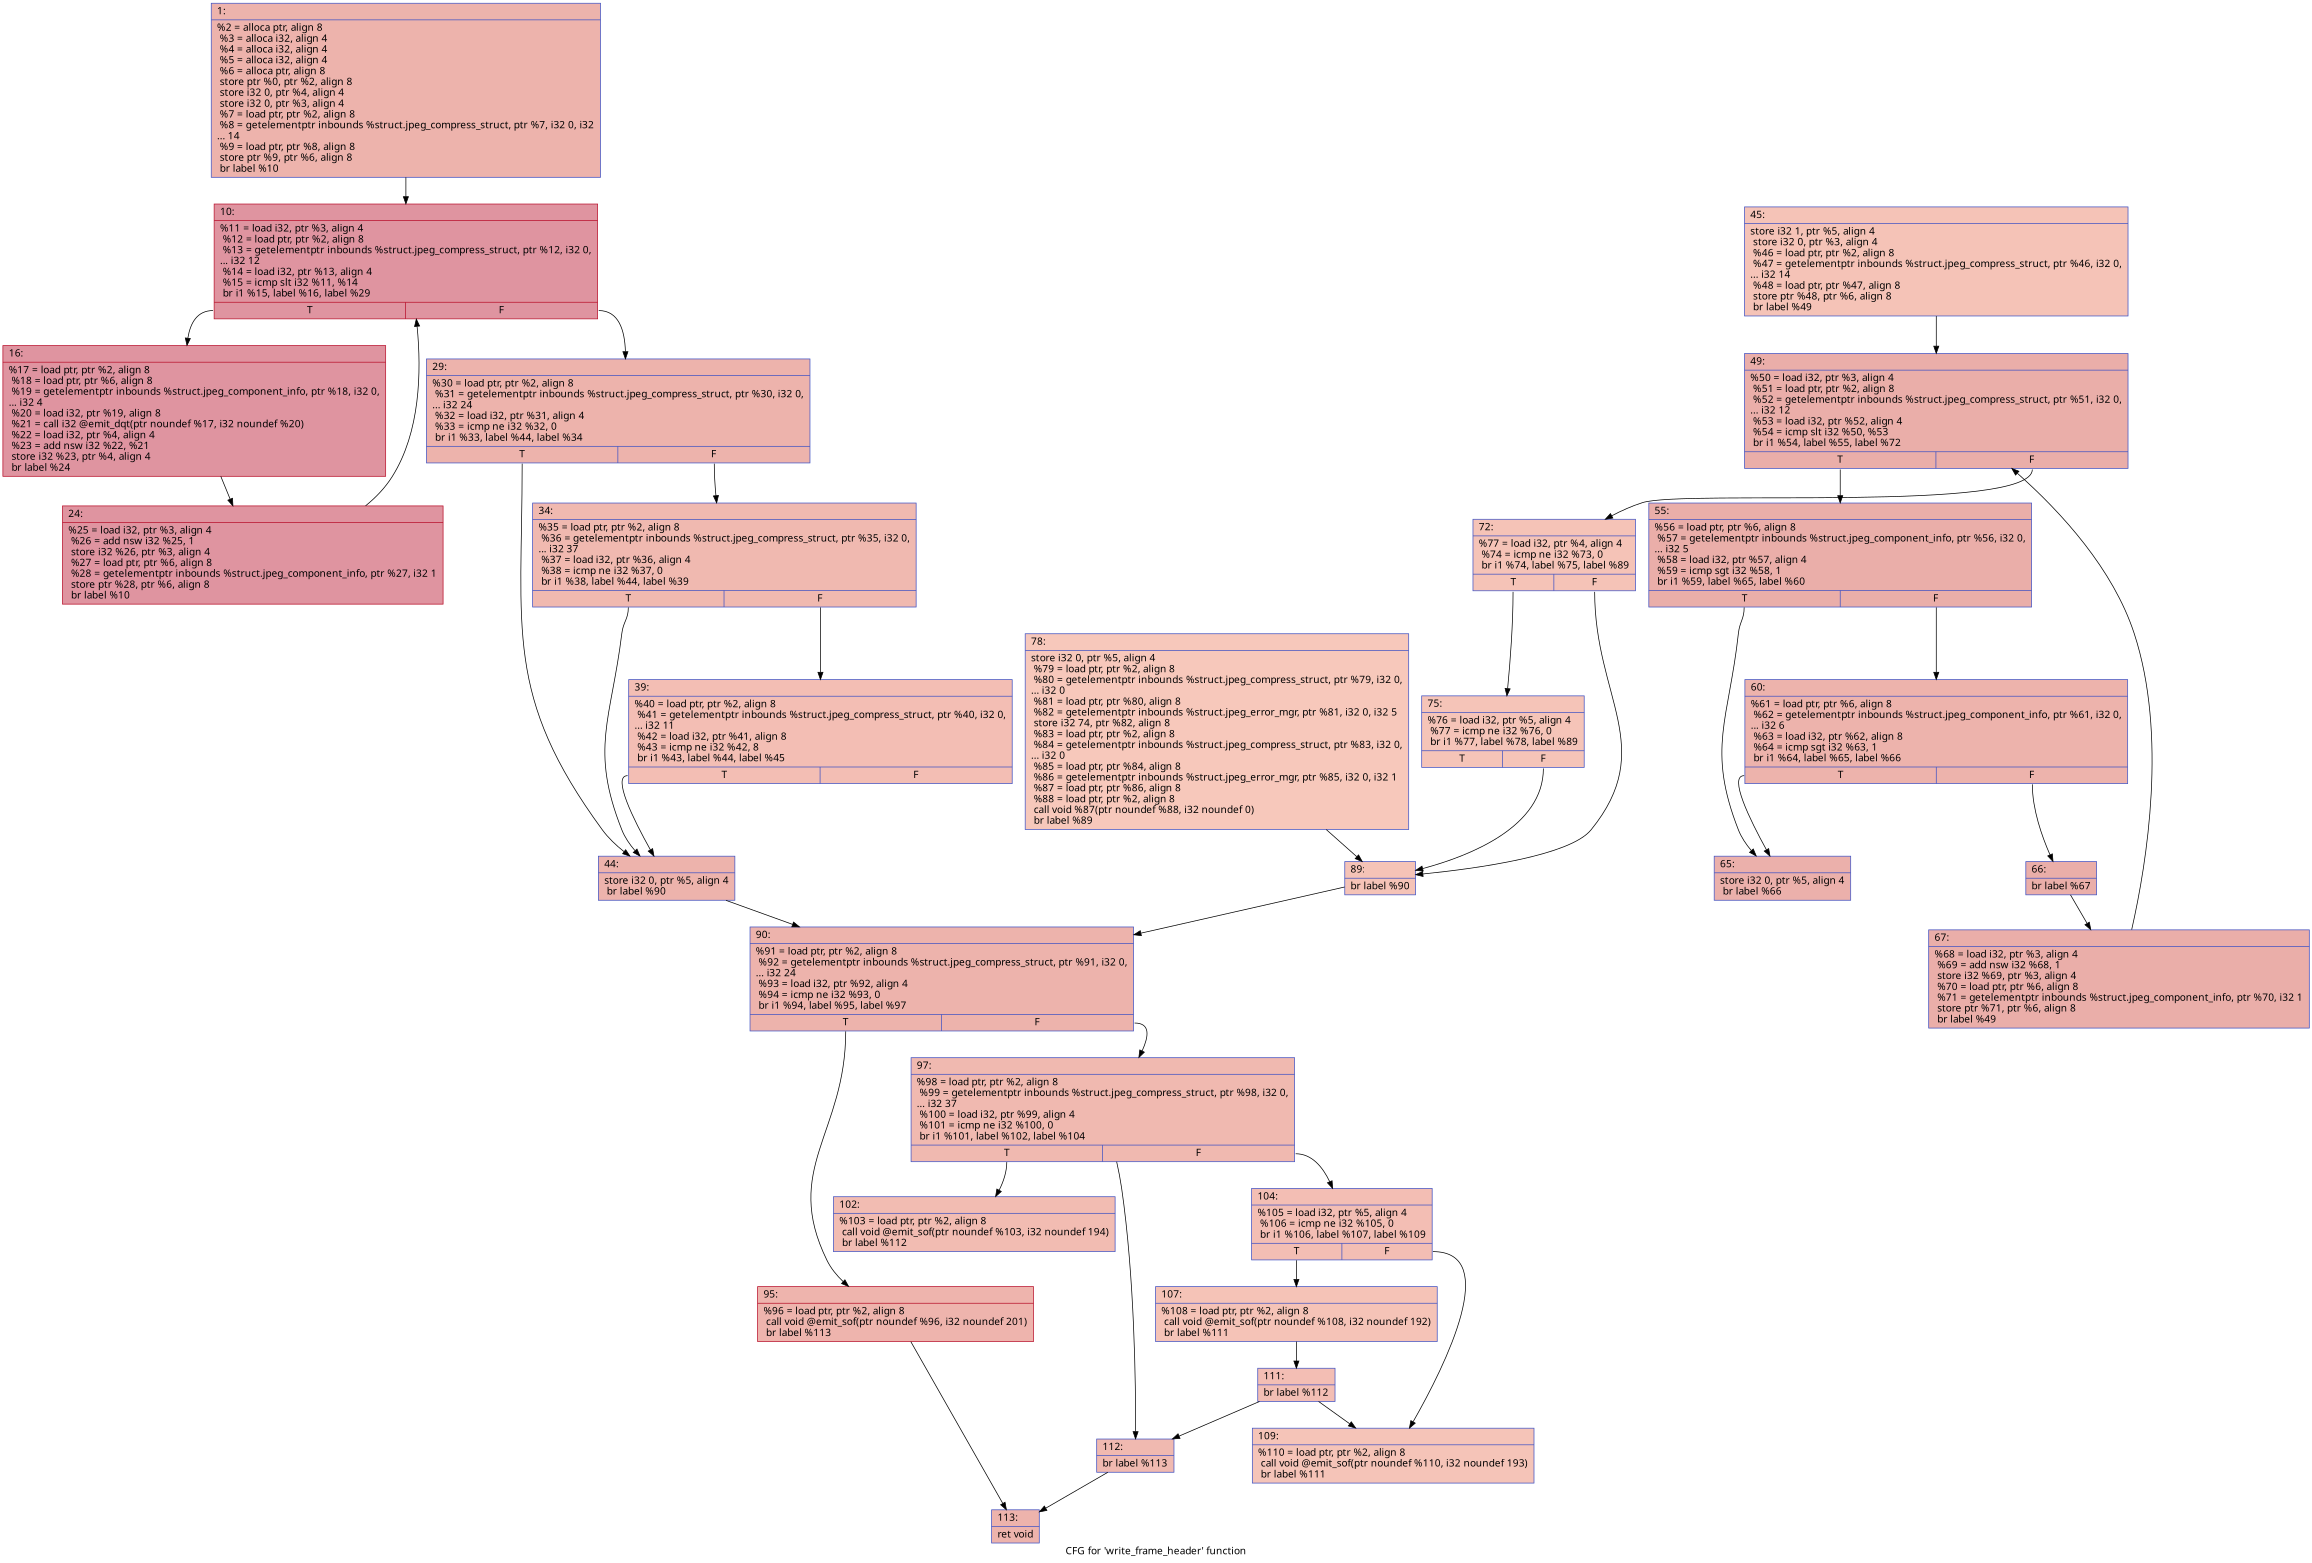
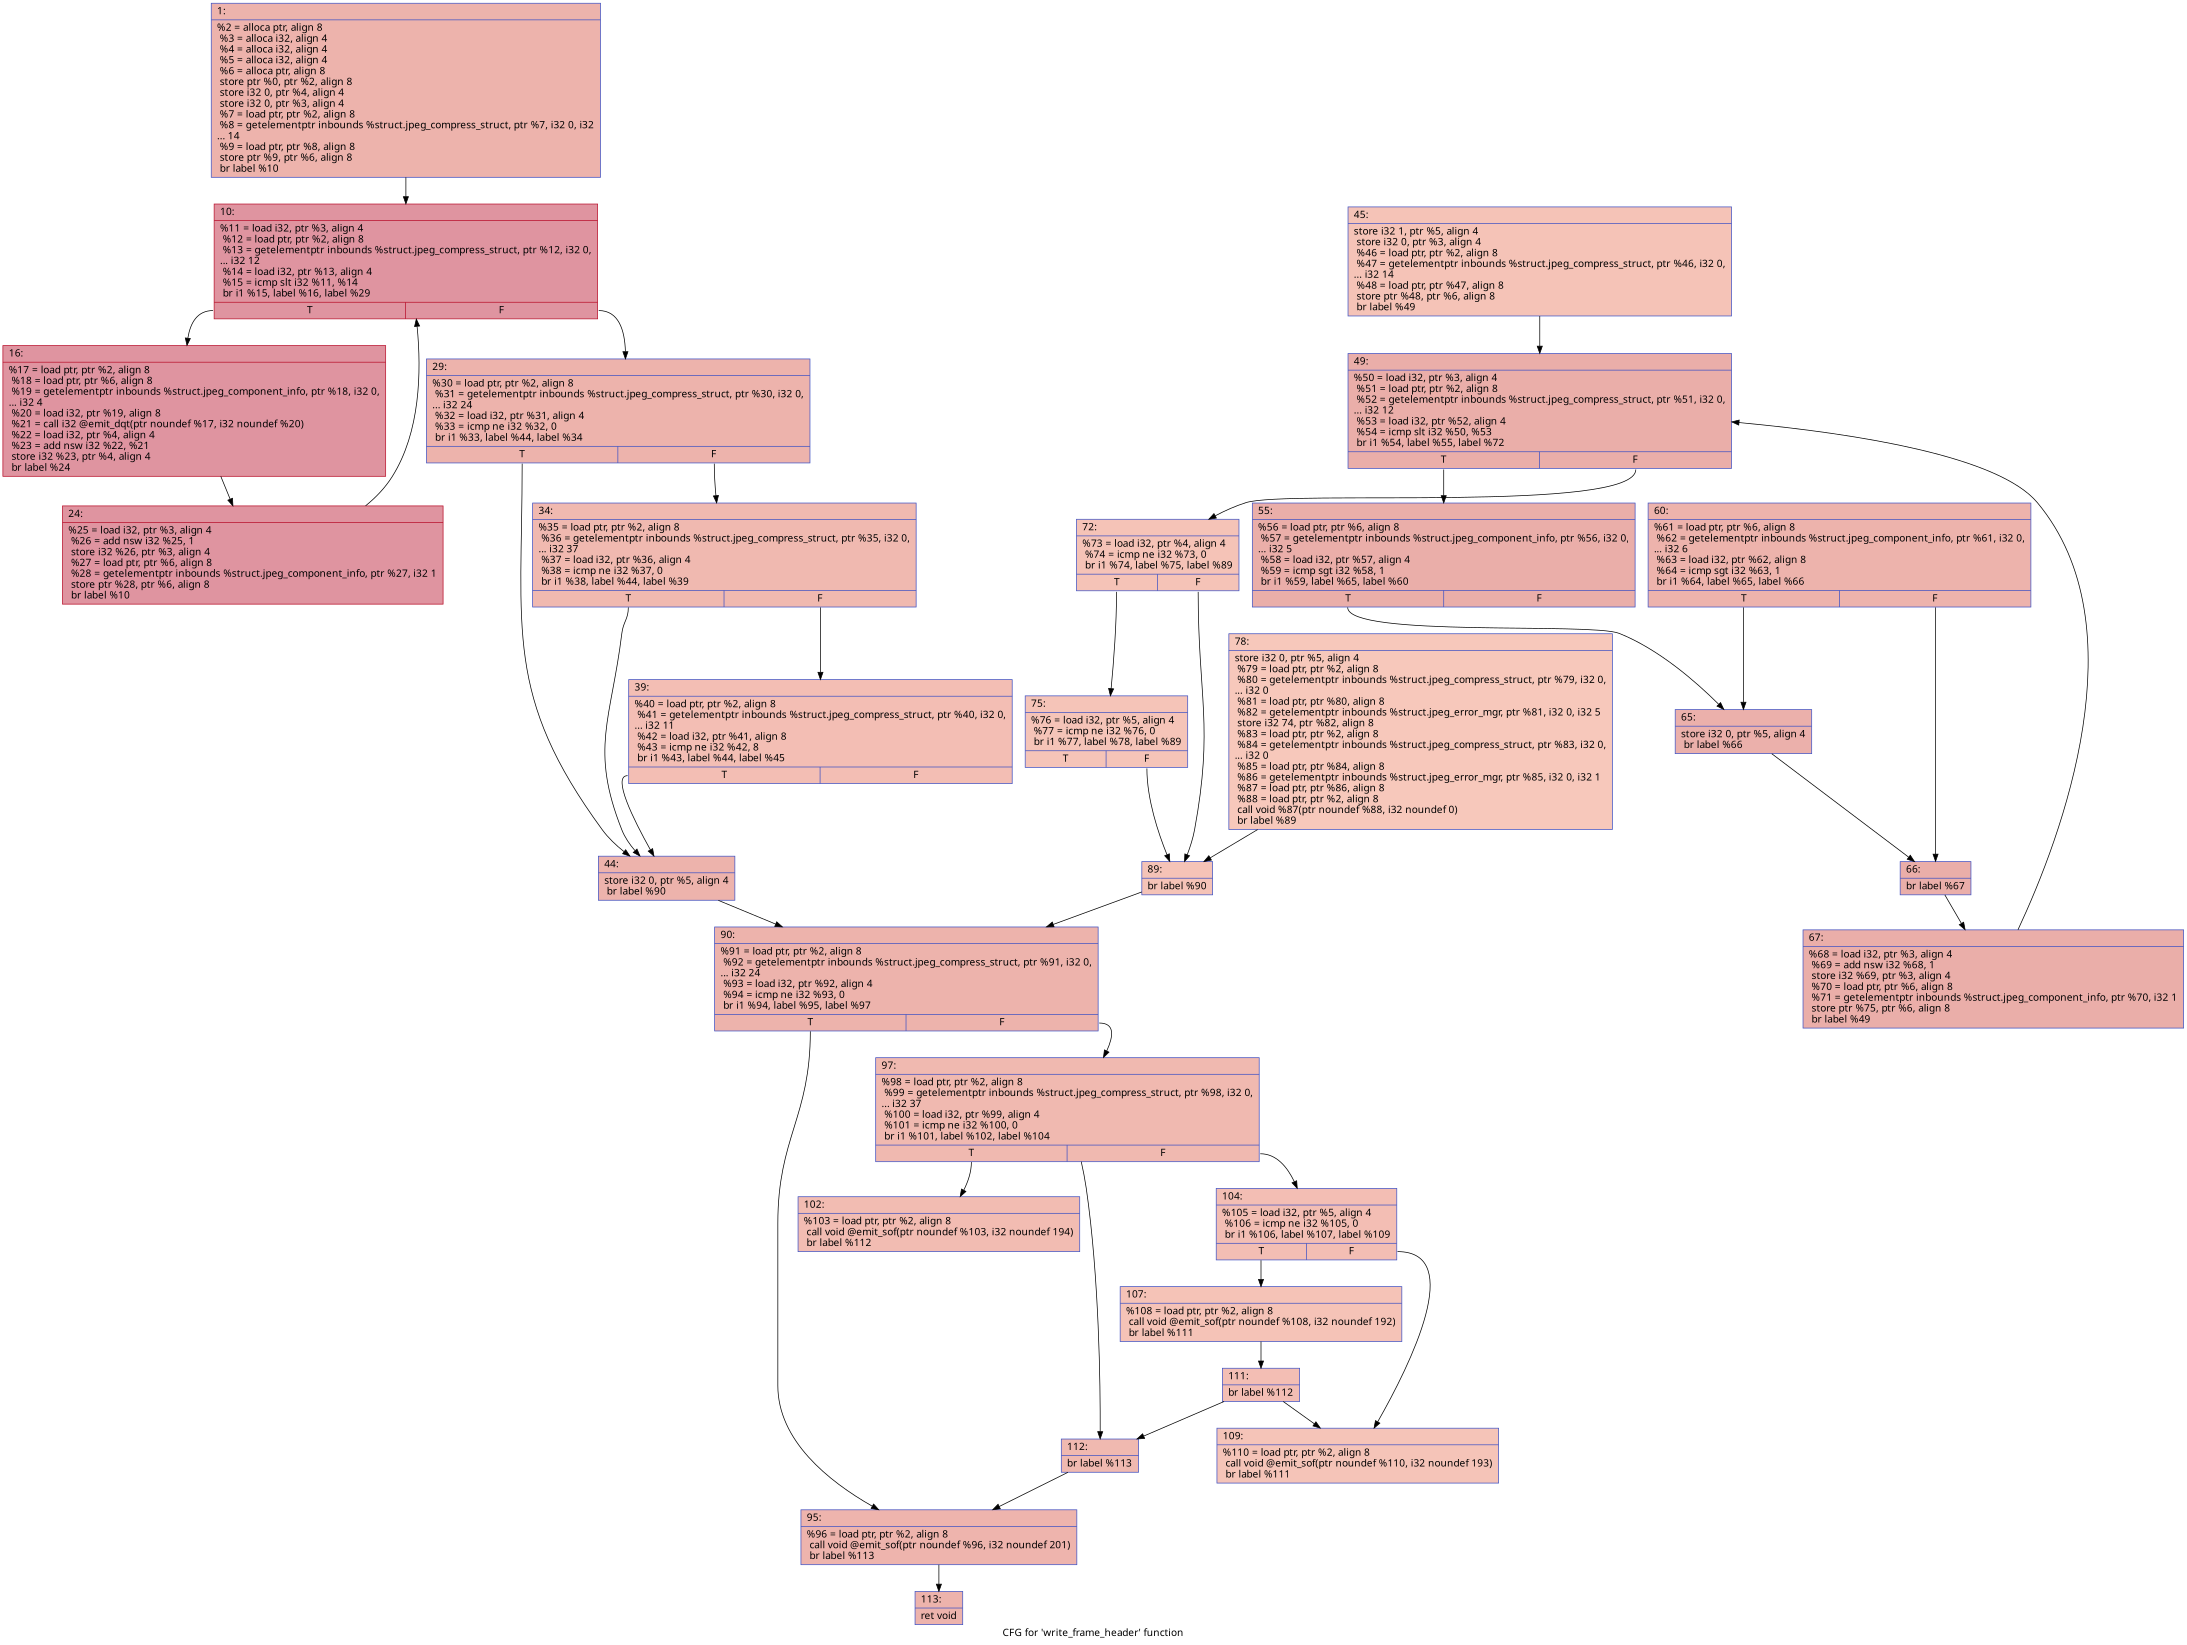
(1551, 544) -> (1154, 544)
(1936, 640) -> none
none -> (1840, 805)
(2005, 1009) -> (1880, 1009)
(896, 1314) -> (939, 1537)
(1077, 1490) -> (1034, 1489)
